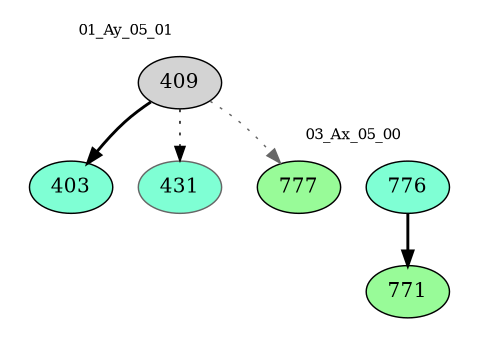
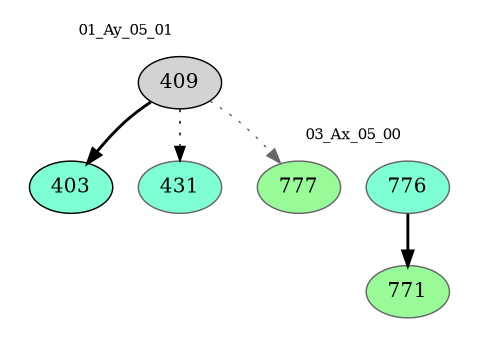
(299, 187) -> (299, 187)
(408, 187) -> (408, 187)
(408, 292) -> (408, 292)
